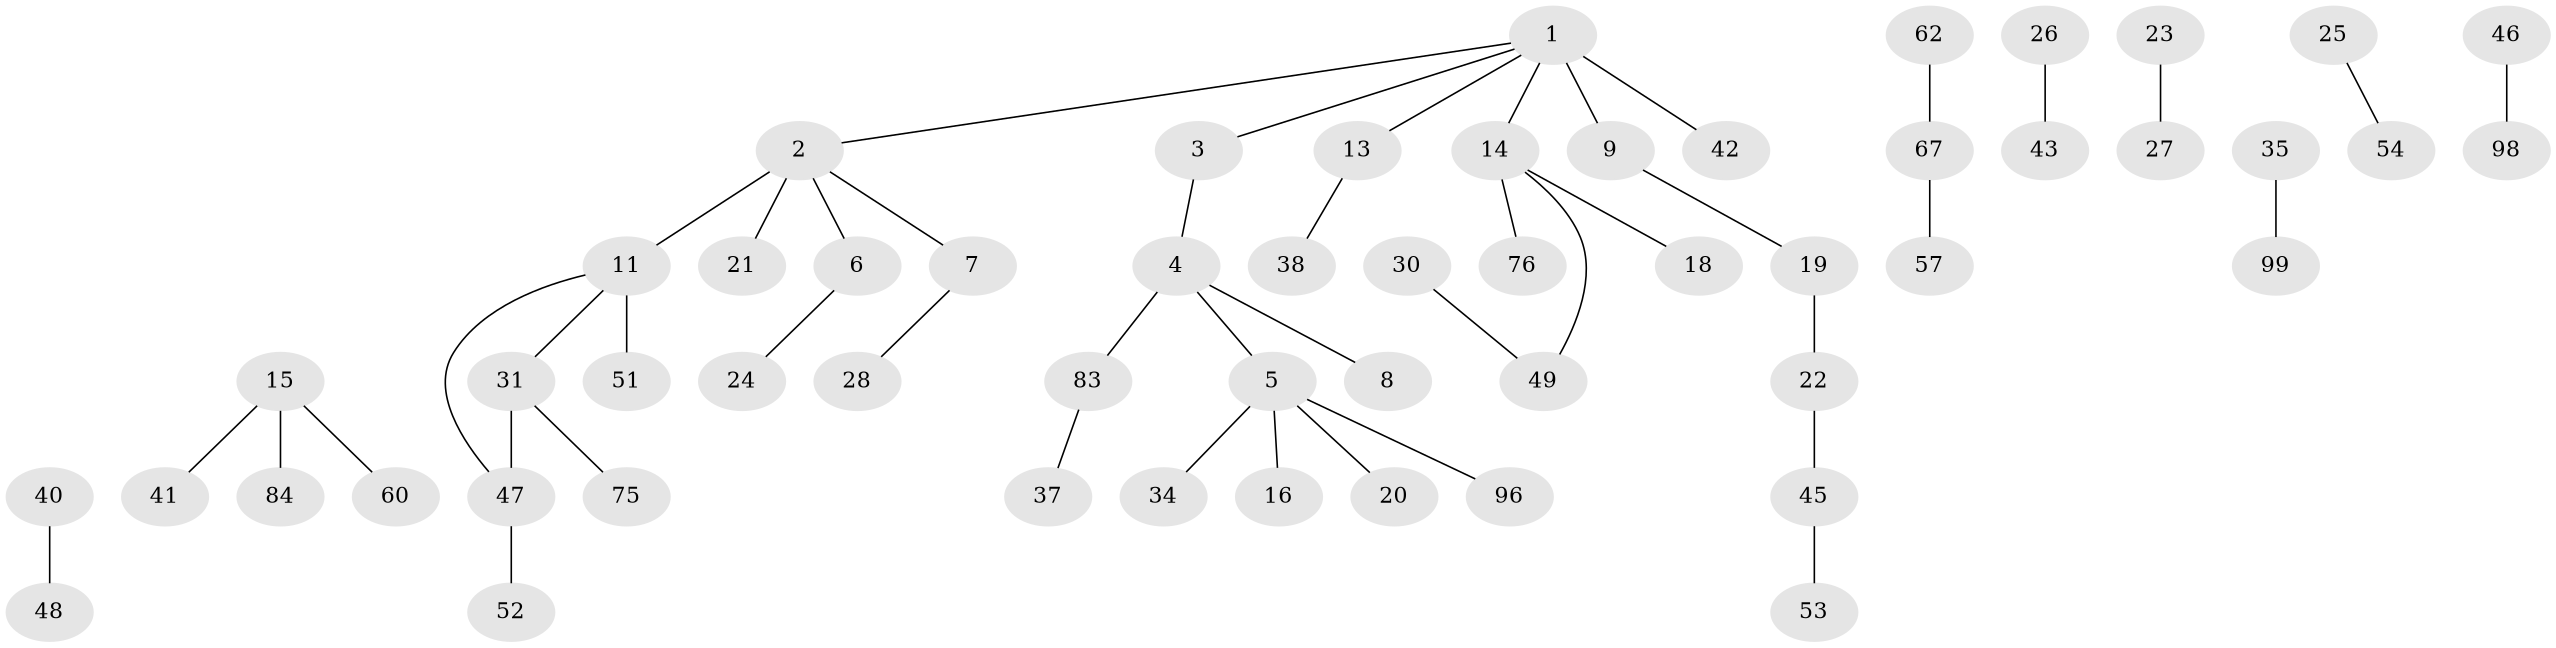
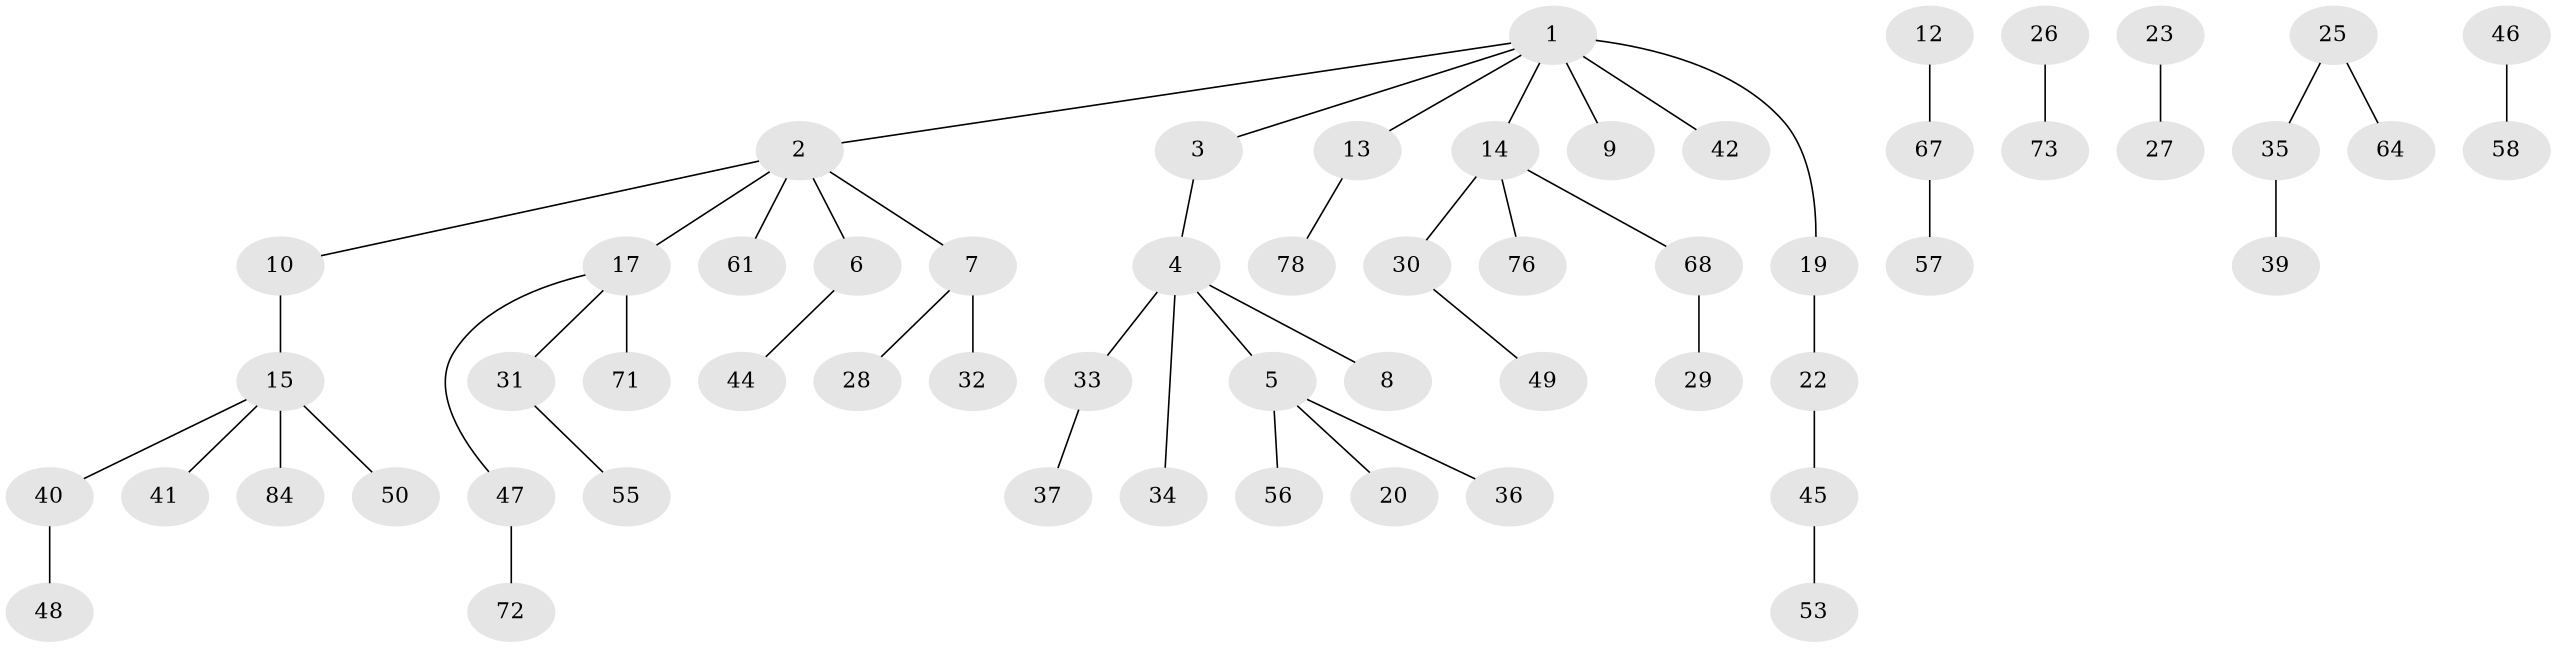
(1930, 35) -> (1930, 35)
none -> (2305, 93)
(2045, 151) -> (2045, 151)
(2391, 151) -> (2391, 151)
(2507, 151) -> (2507, 151)
(1712, 208) -> (1751, 93)
(1585, 255) -> (1451, 208)
none -> (280, 266)
(627, 266) -> (627, 266)
(742, 266) -> (742, 266)
(1292, 266) -> (1292, 266)
(1699, 266) -> (1699, 266)
(2276, 266) -> (2276, 266)
(627, 381) -> (627, 381)
(742, 381) -> (742, 381)
none -> (973, 381)
(1088, 381) -> (1088, 381)
none -> (1699, 381)
none -> (165, 439)
(511, 439) -> none
(1218, 439) -> (1170, 381)
(396, 497) -> (396, 497)
(627, 497) -> (627, 497)
(1279, 497) -> (1279, 497)
(1510, 497) -> (1510, 497)
(511, 612) -> (511, 612)
